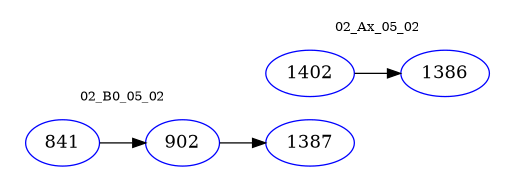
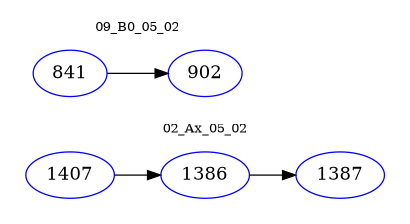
(310, 73) -> (70, 175)
(123, 97) -> (138, 28)
(238, 143) -> (266, 175)
